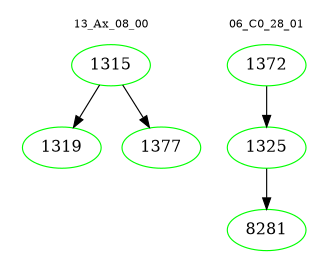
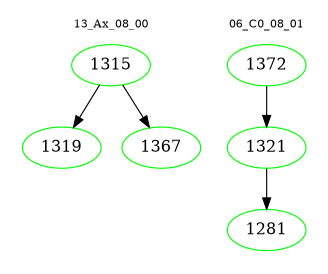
(267, 25) -> (267, 25)
(161, 148) -> (161, 148)
(267, 148) -> (267, 148)
(267, 230) -> (267, 230)
